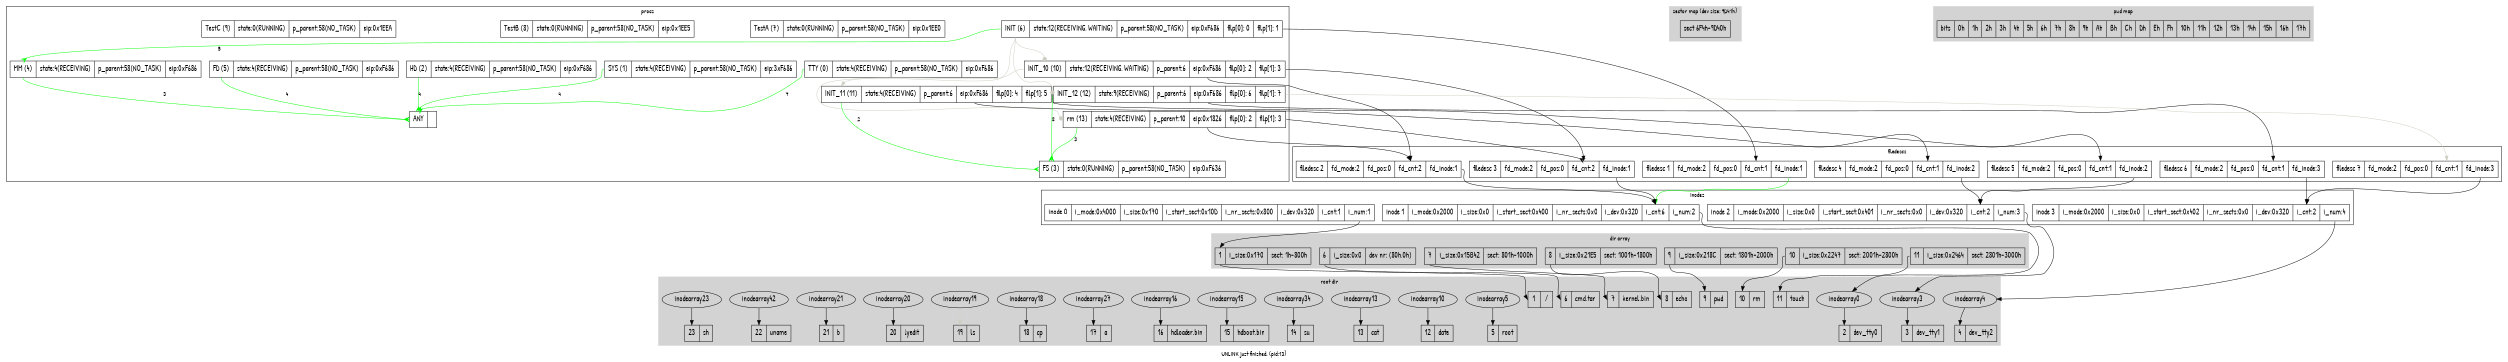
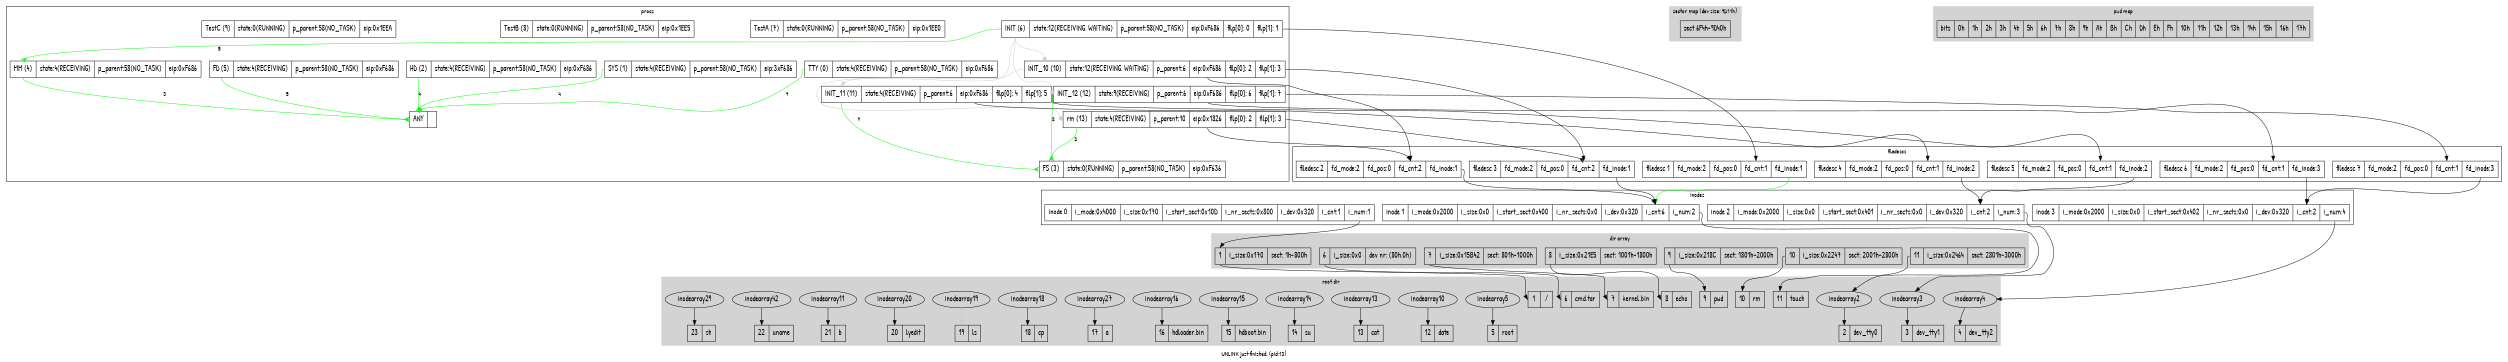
(1705, 12) -> (1705, 12)
(287, 94) -> (288, 94)
(1873, 102) -> (1873, 102)
(859, 119) -> (859, 119)
(692, 300) -> (695, 300)
(826, 300) -> (828, 300)
(1294, 300) -> (1295, 300)
(1844, 300) -> (1844, 300)
